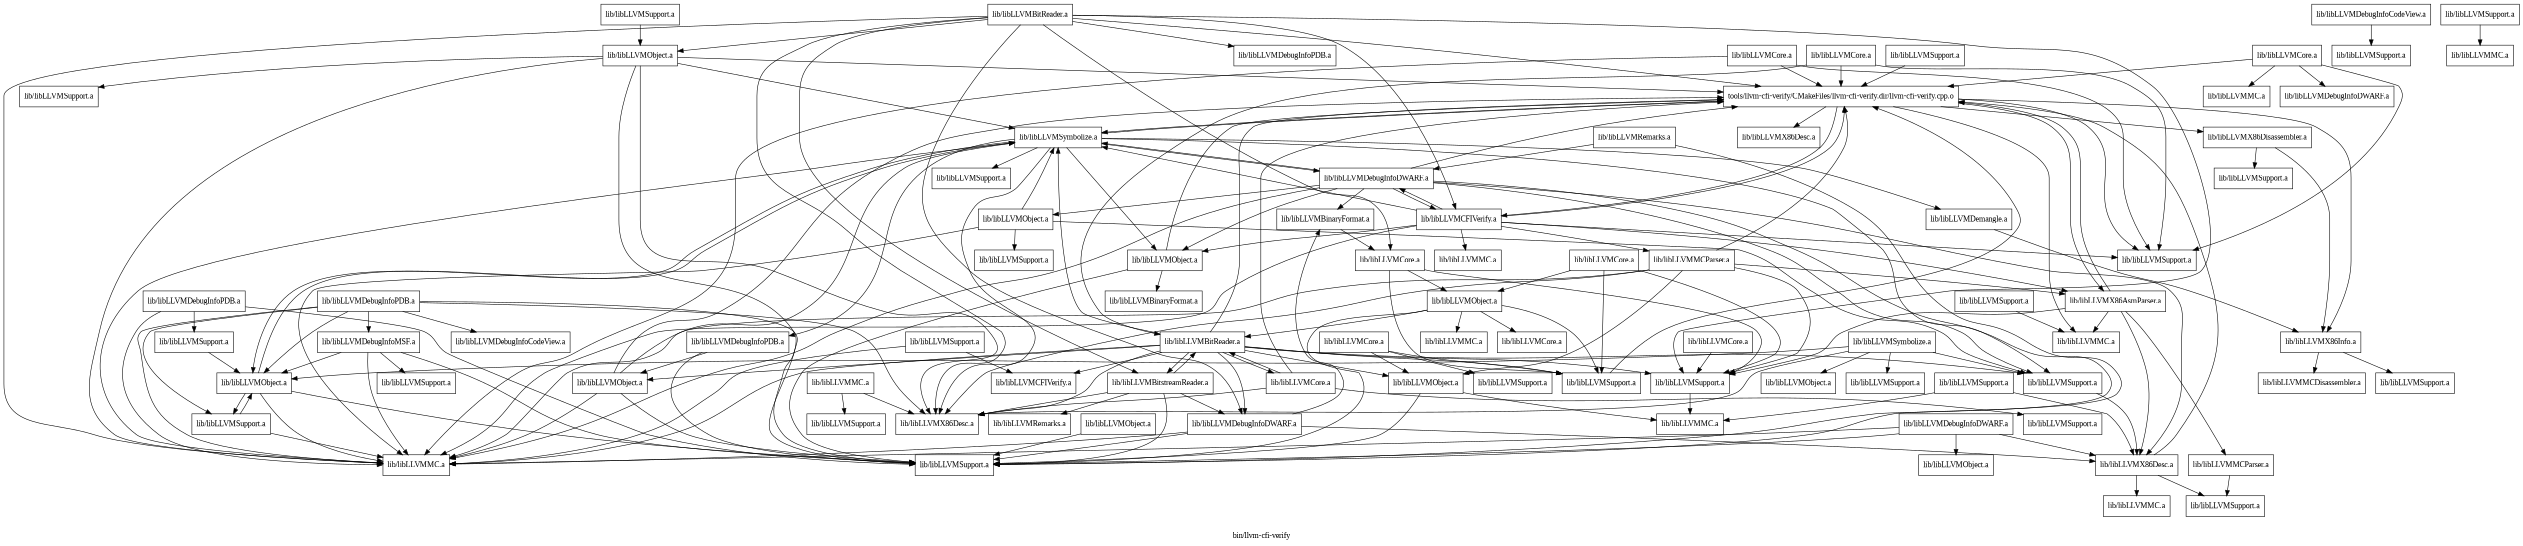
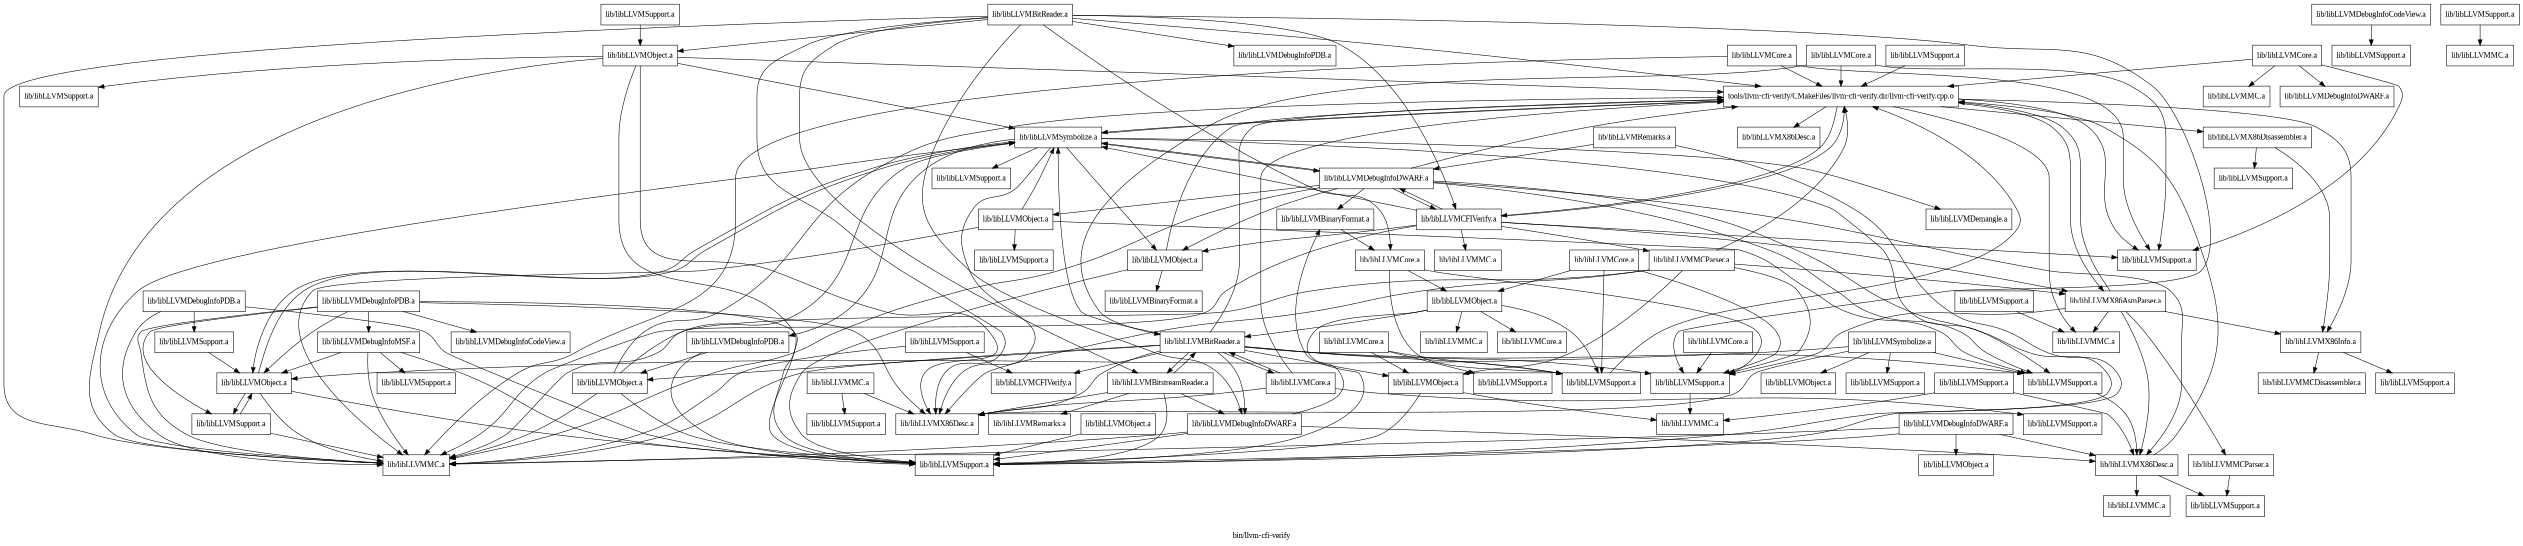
(2167, 284) -> (2223, 323)
